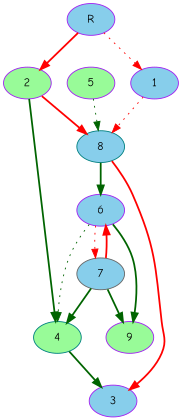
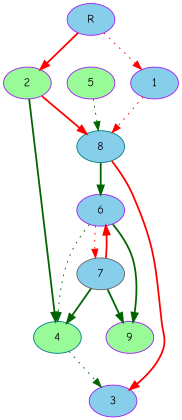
(82, 366) -> (82, 366)
